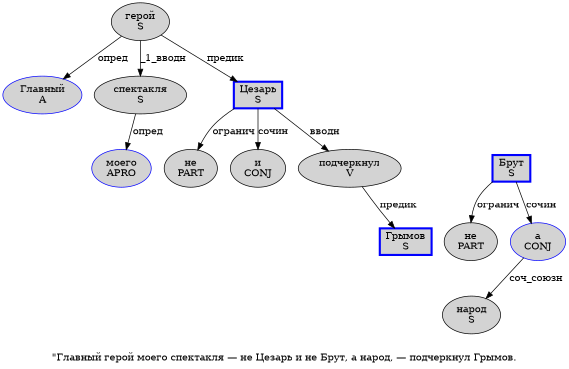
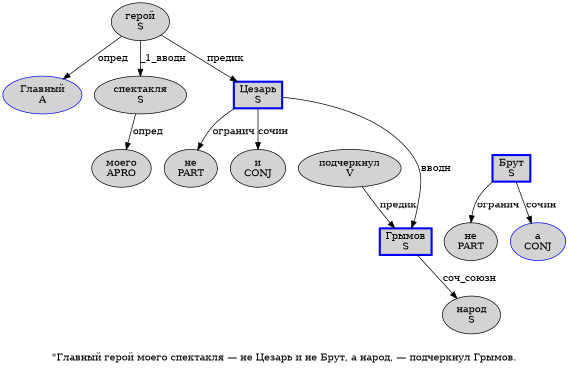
(299, 128) -> (384, 129)
(121, 168) -> (121, 168)
(507, 276) -> (435, 274)
